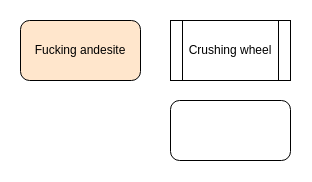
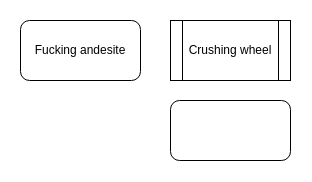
(81, 51) -> (81, 51)
